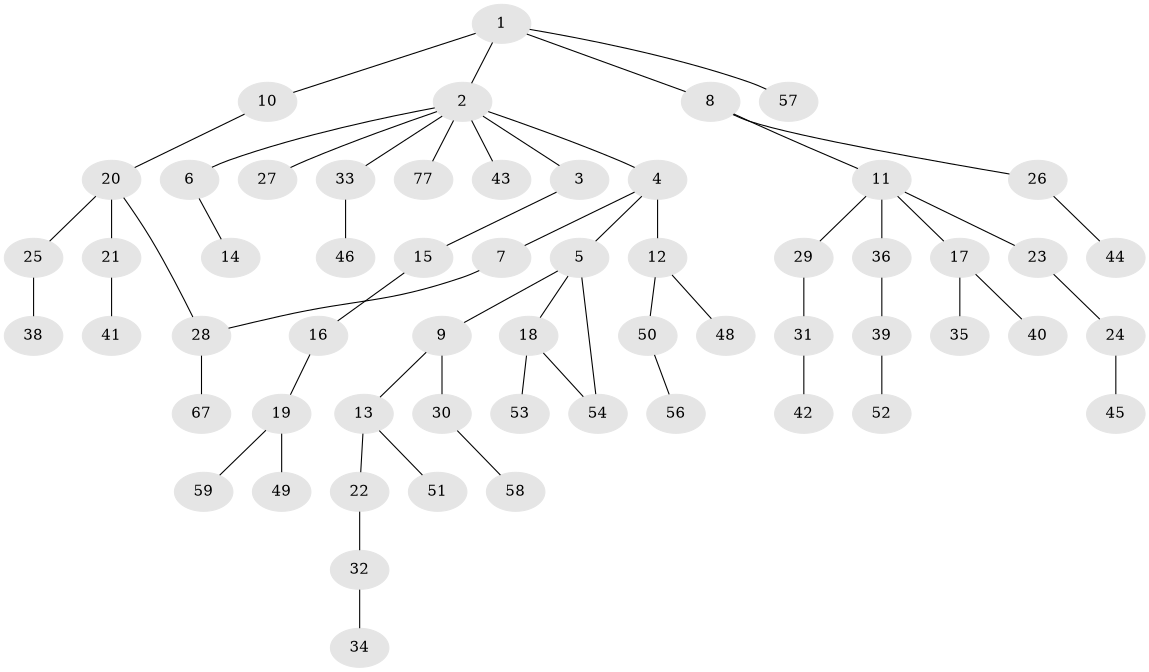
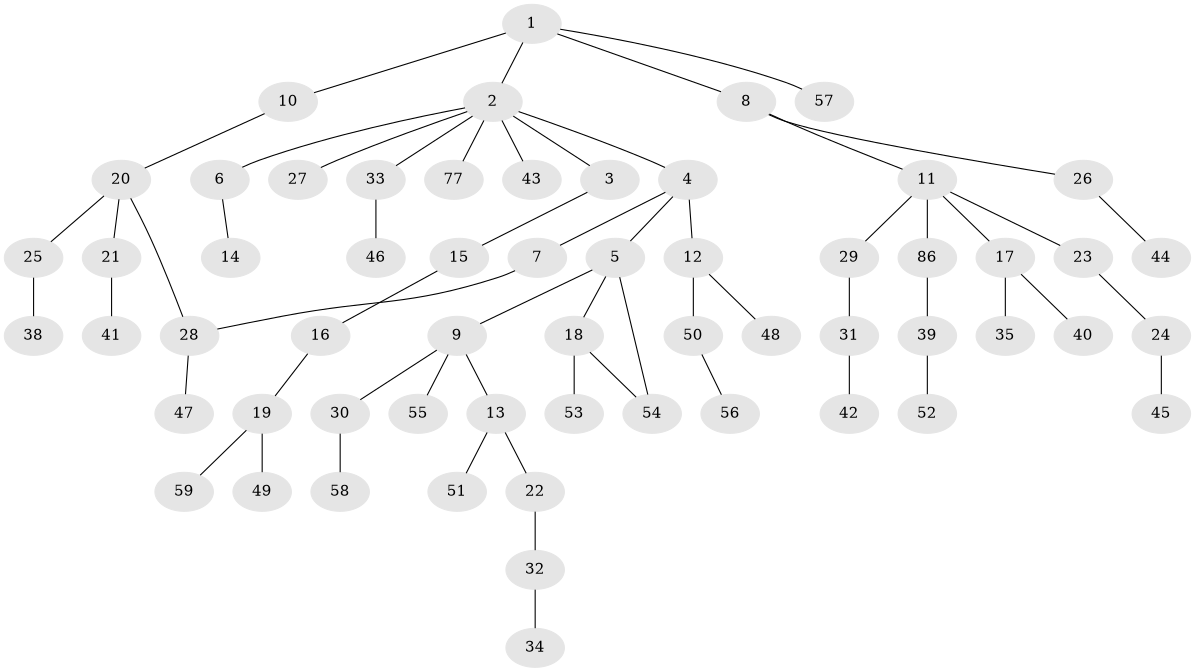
(882, 258) -> (927, 258)
(202, 414) -> (184, 414)
none -> (418, 414)
